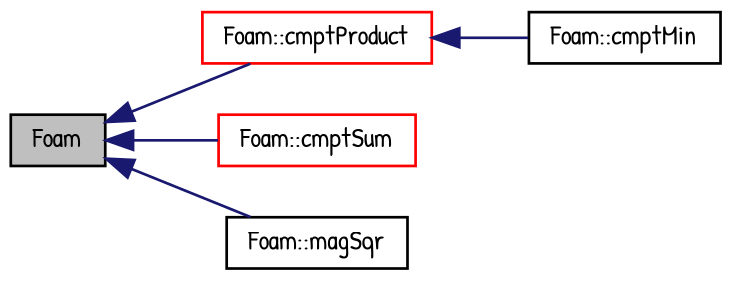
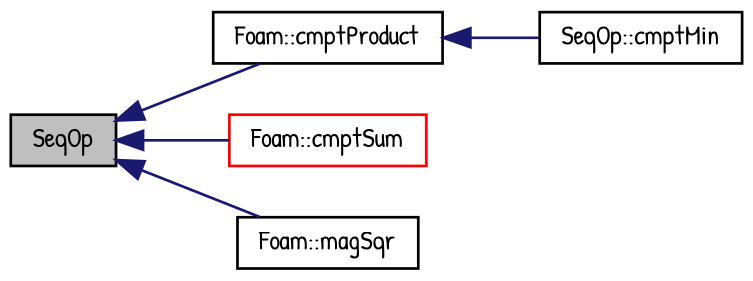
(317, 38) -> (328, 38)
(625, 38) -> (641, 38)
(58, 140) -> (63, 140)
